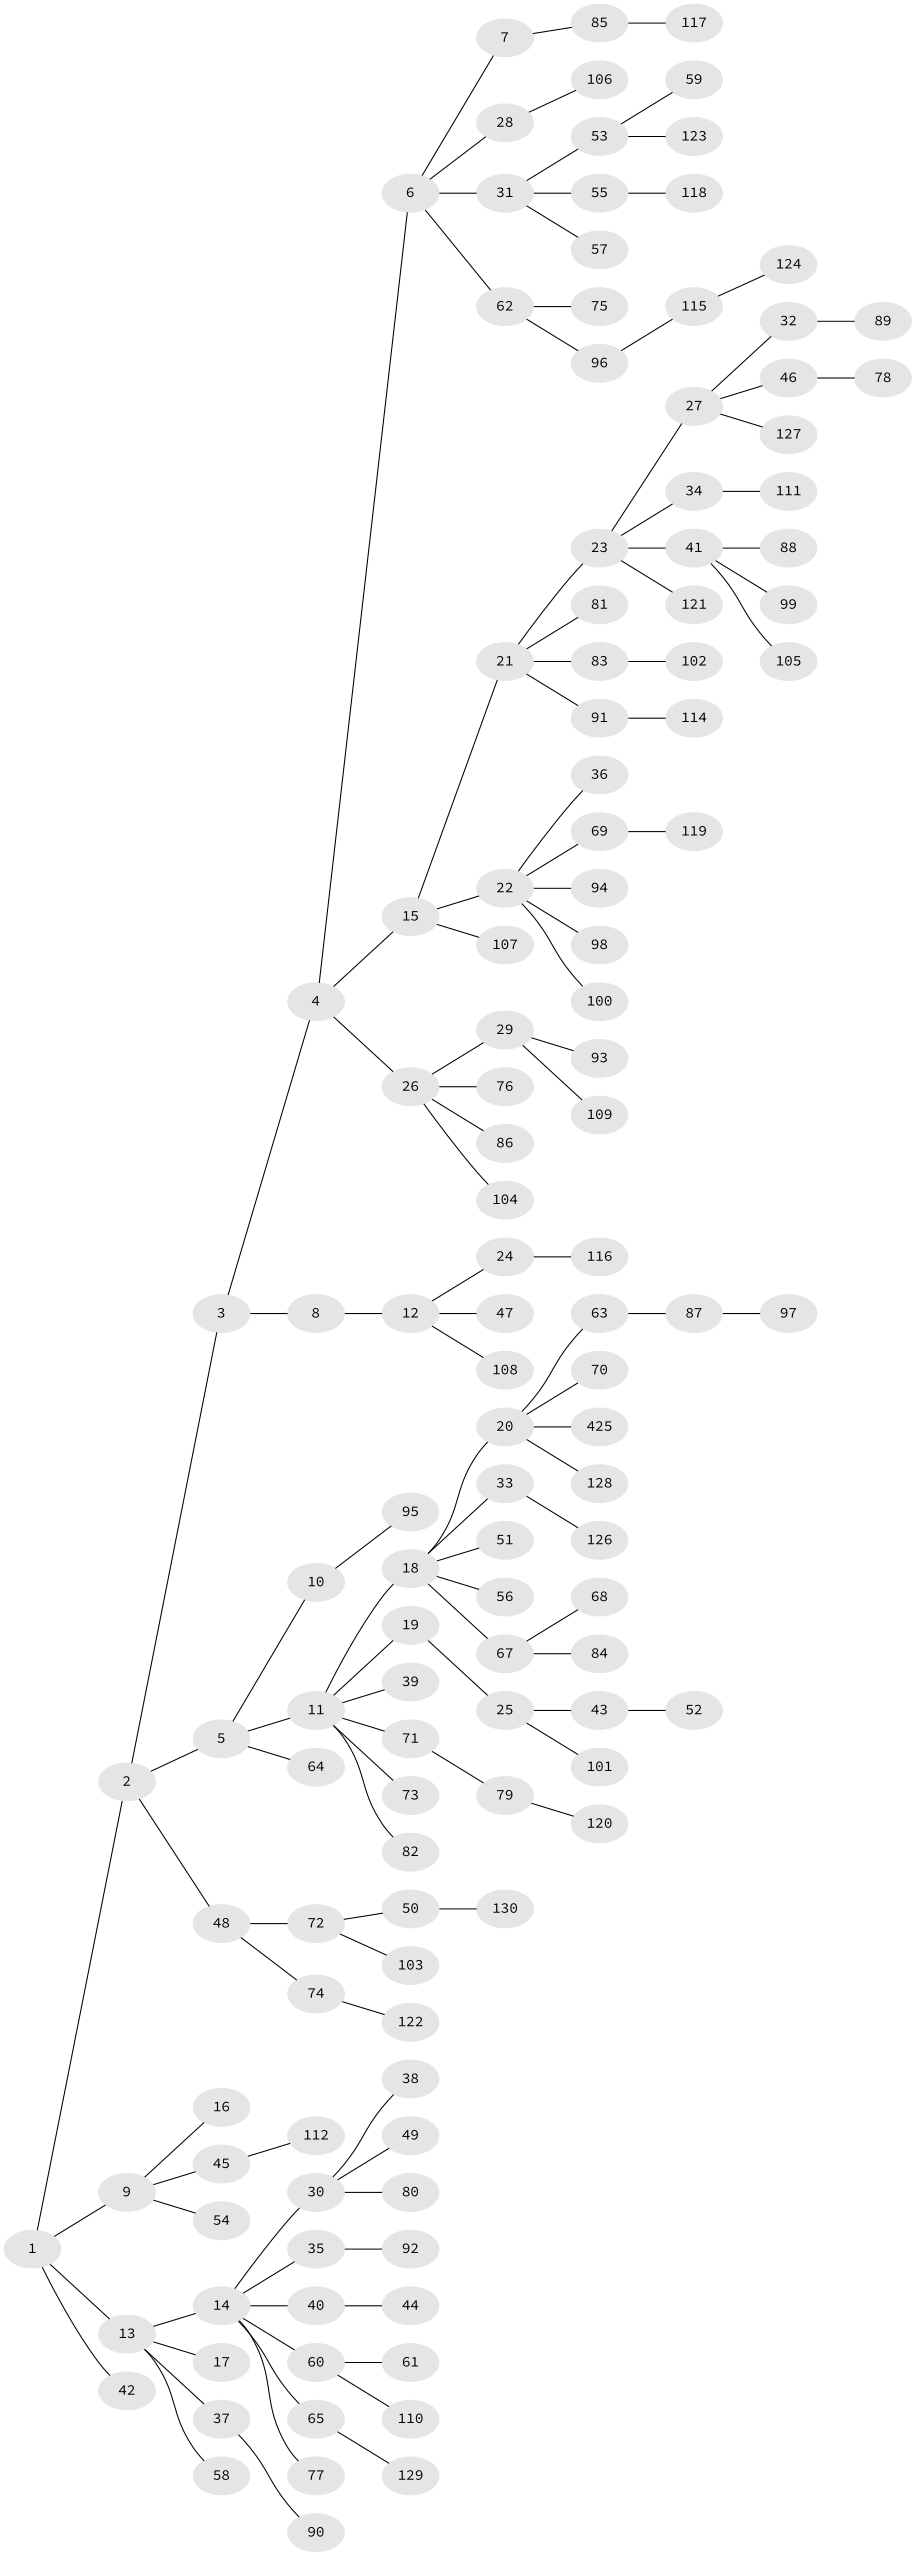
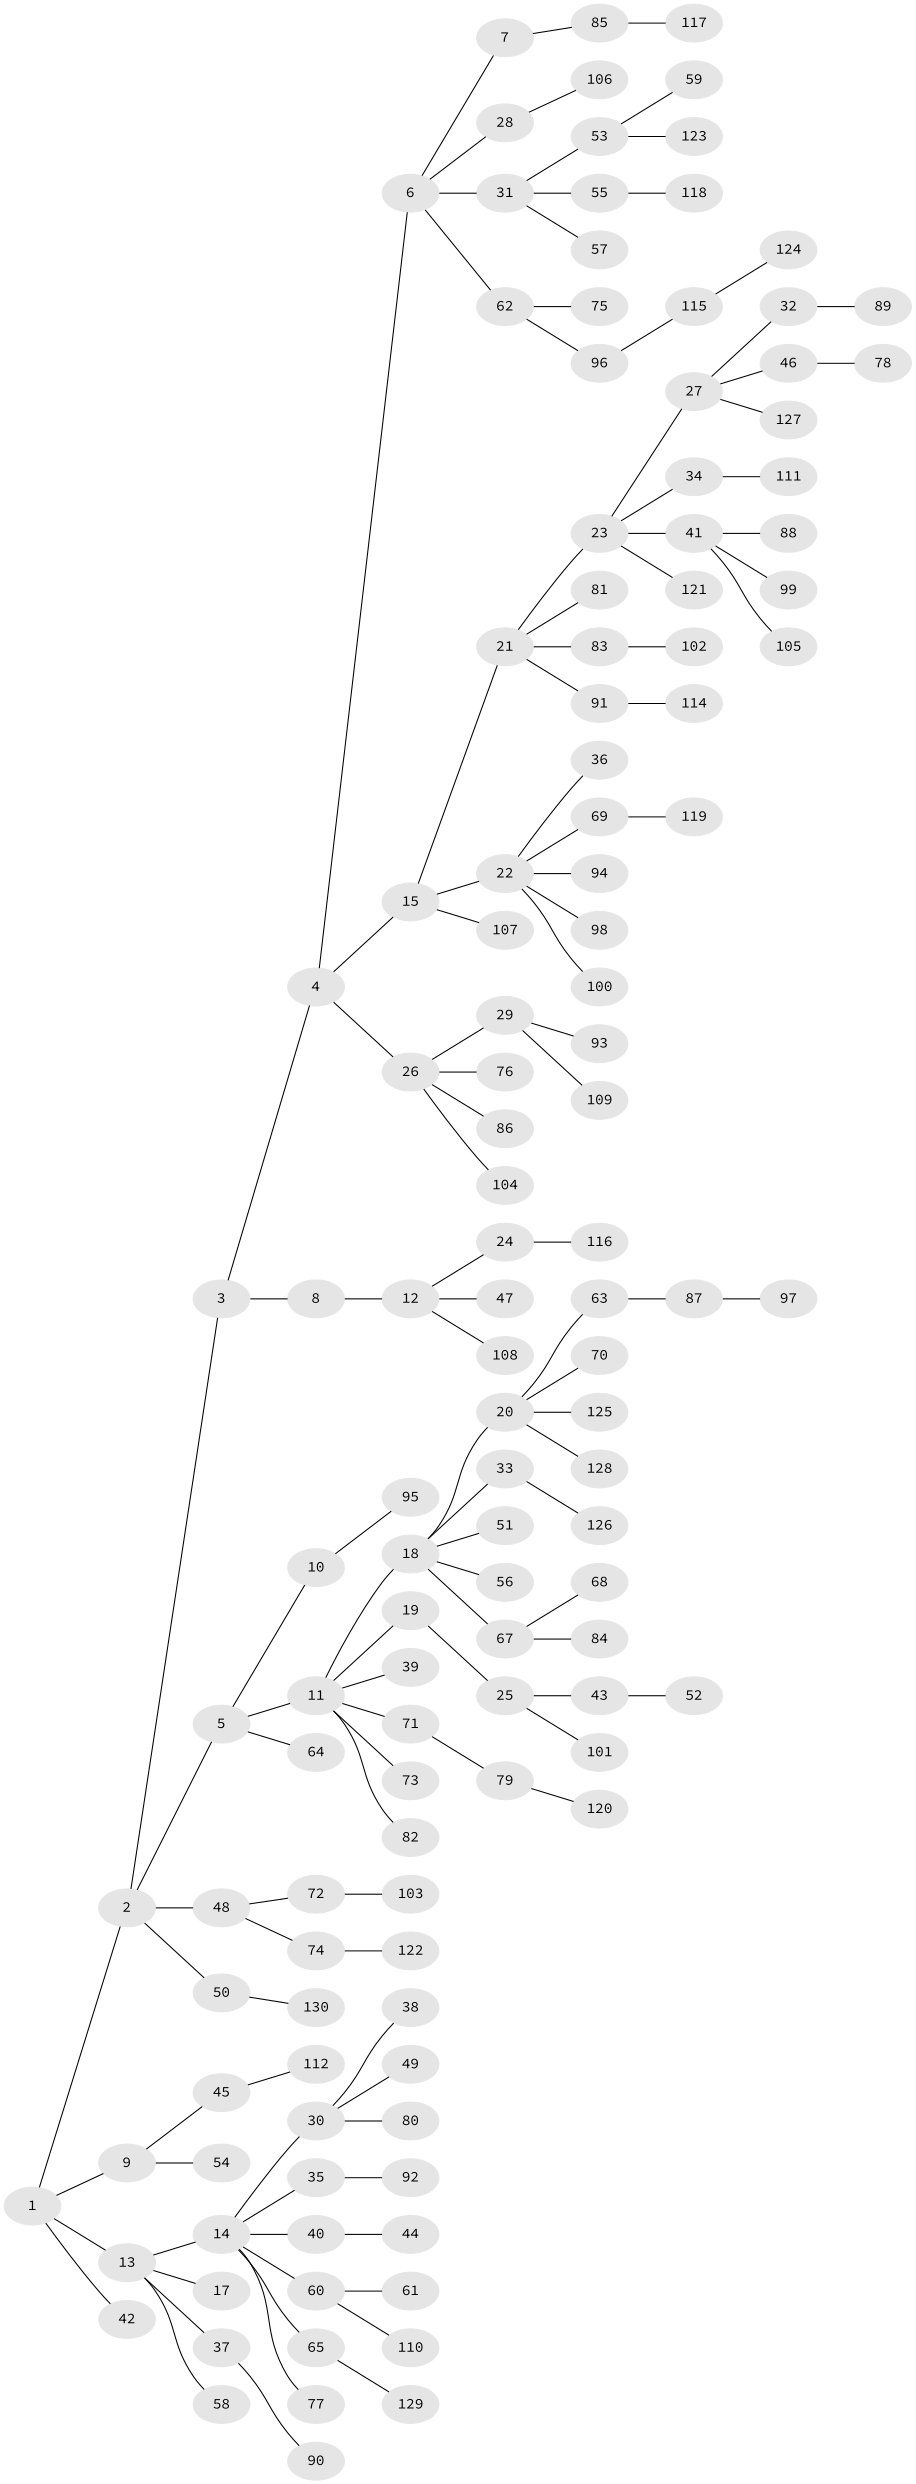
(600, 1427) -> (600, 1412)
(363, 1916) -> (174, 1950)
(222, 2107) -> none
